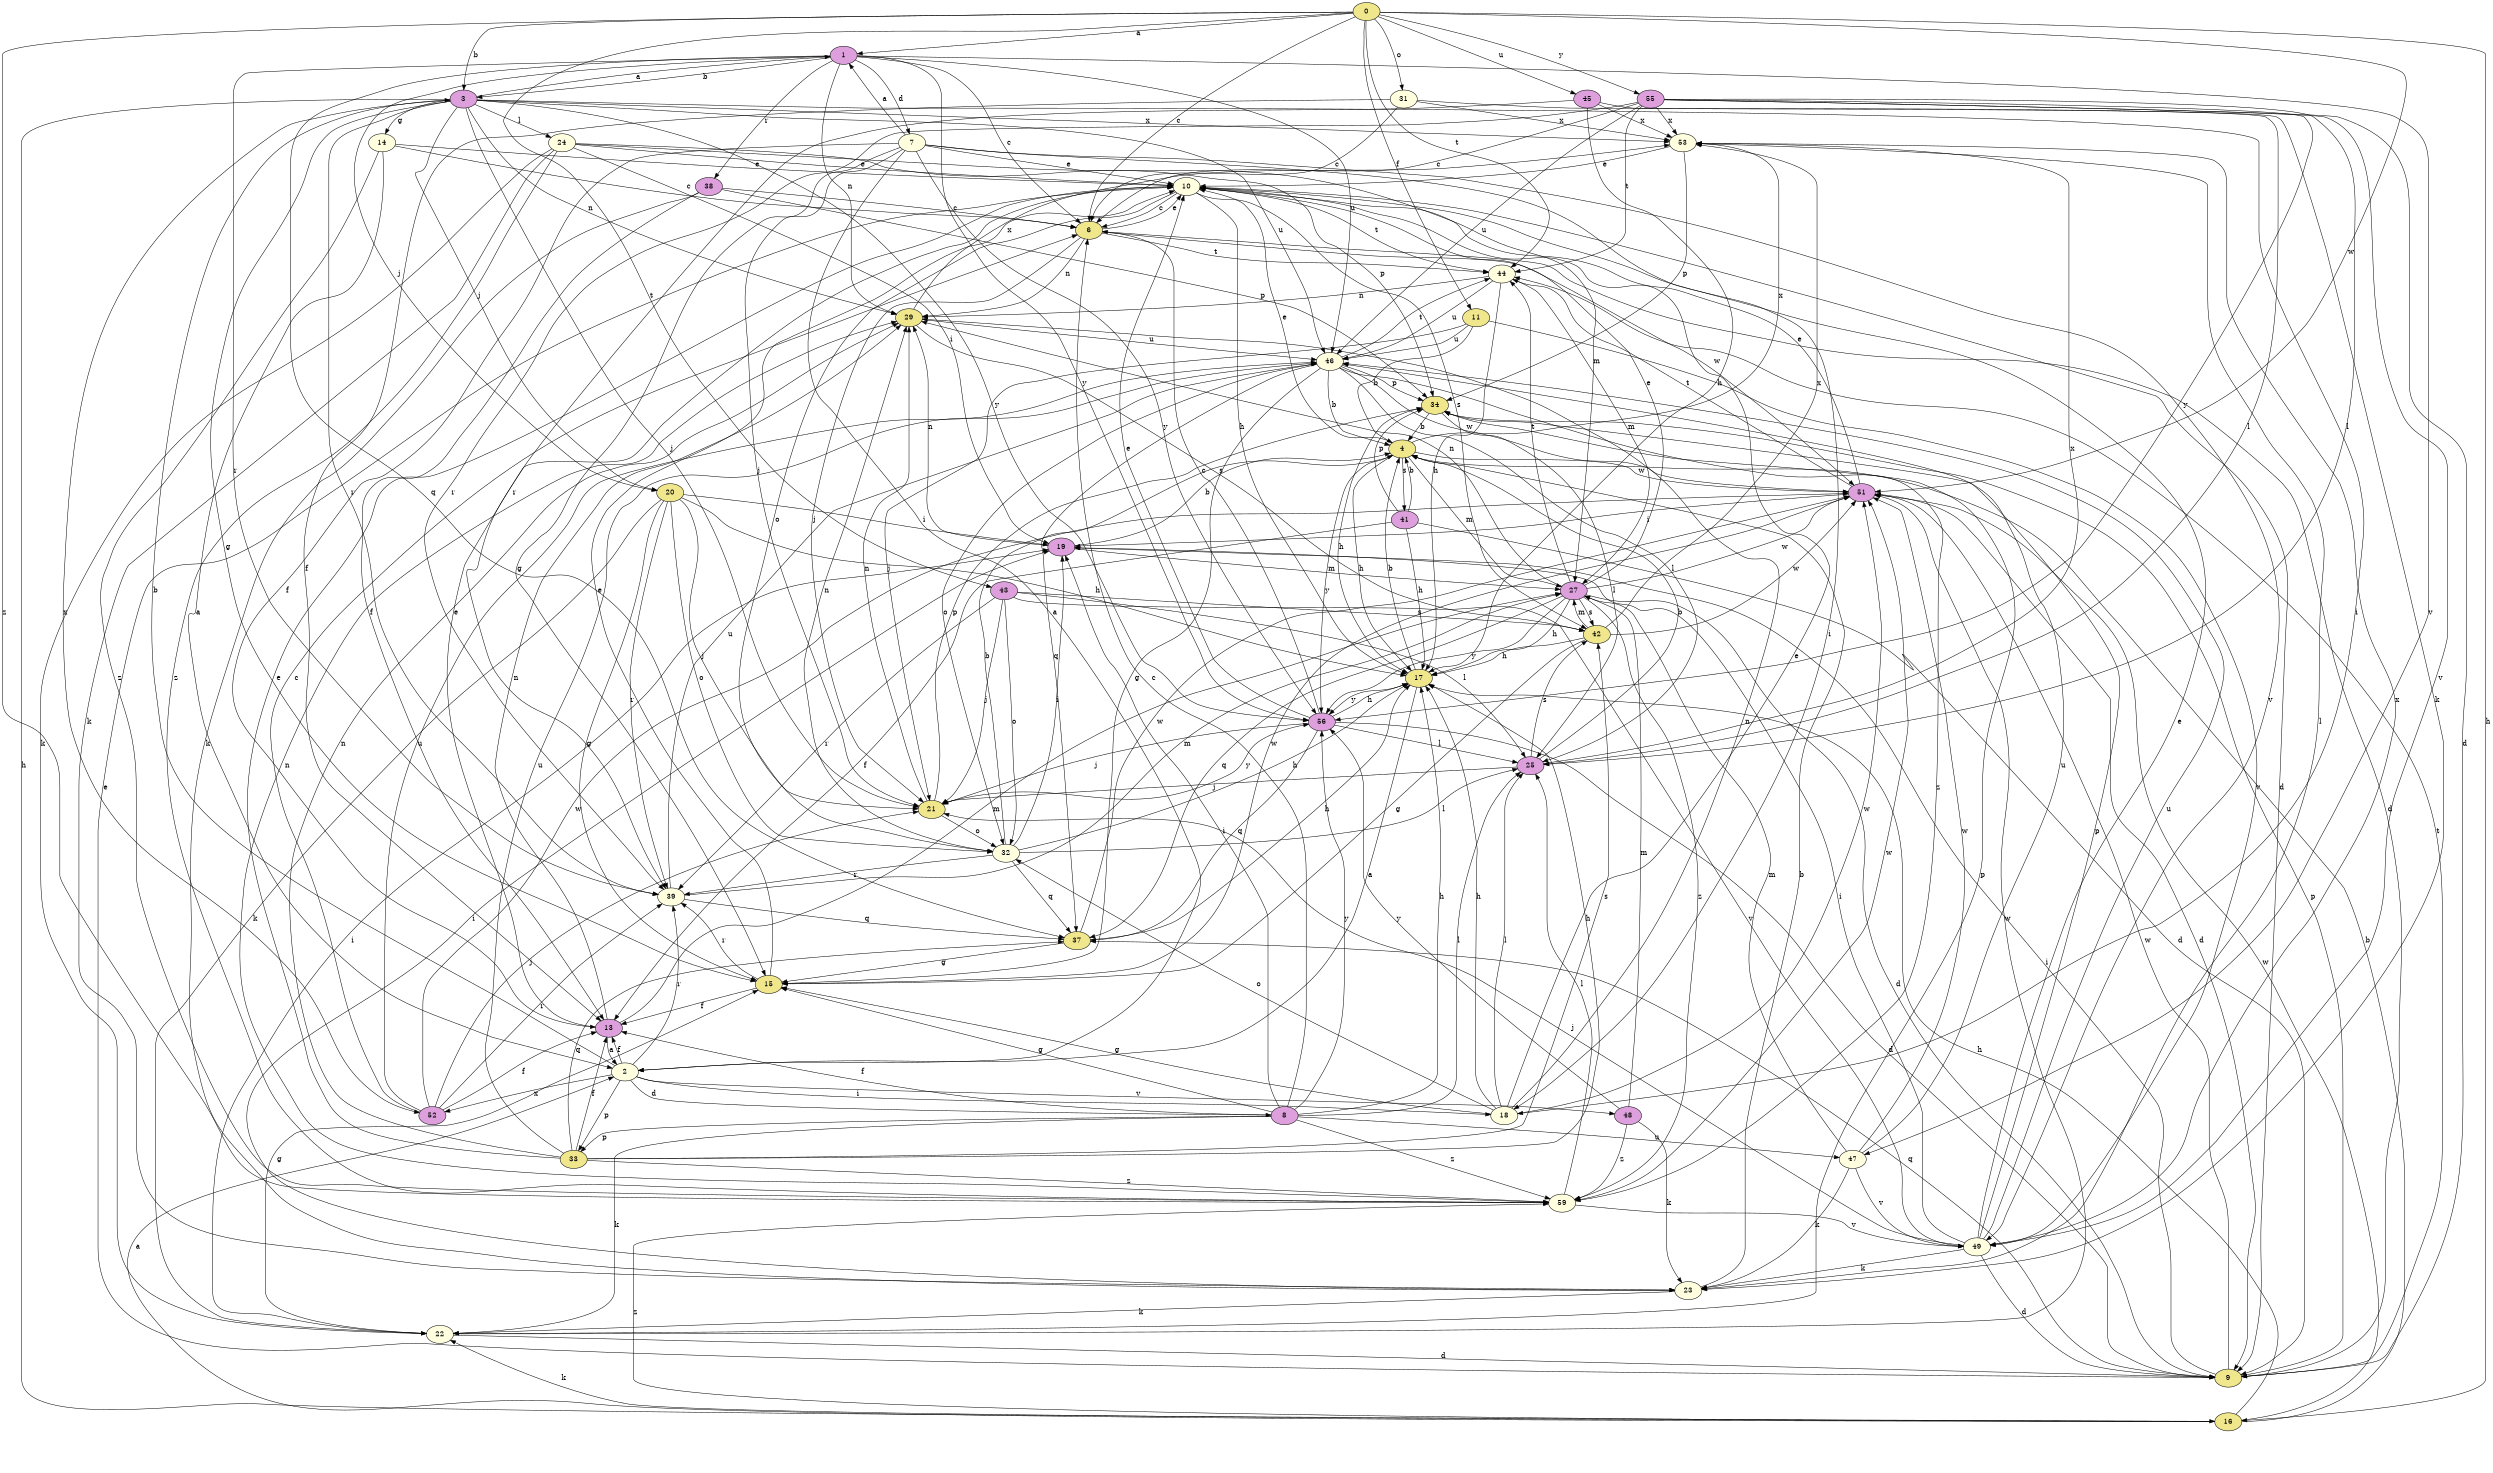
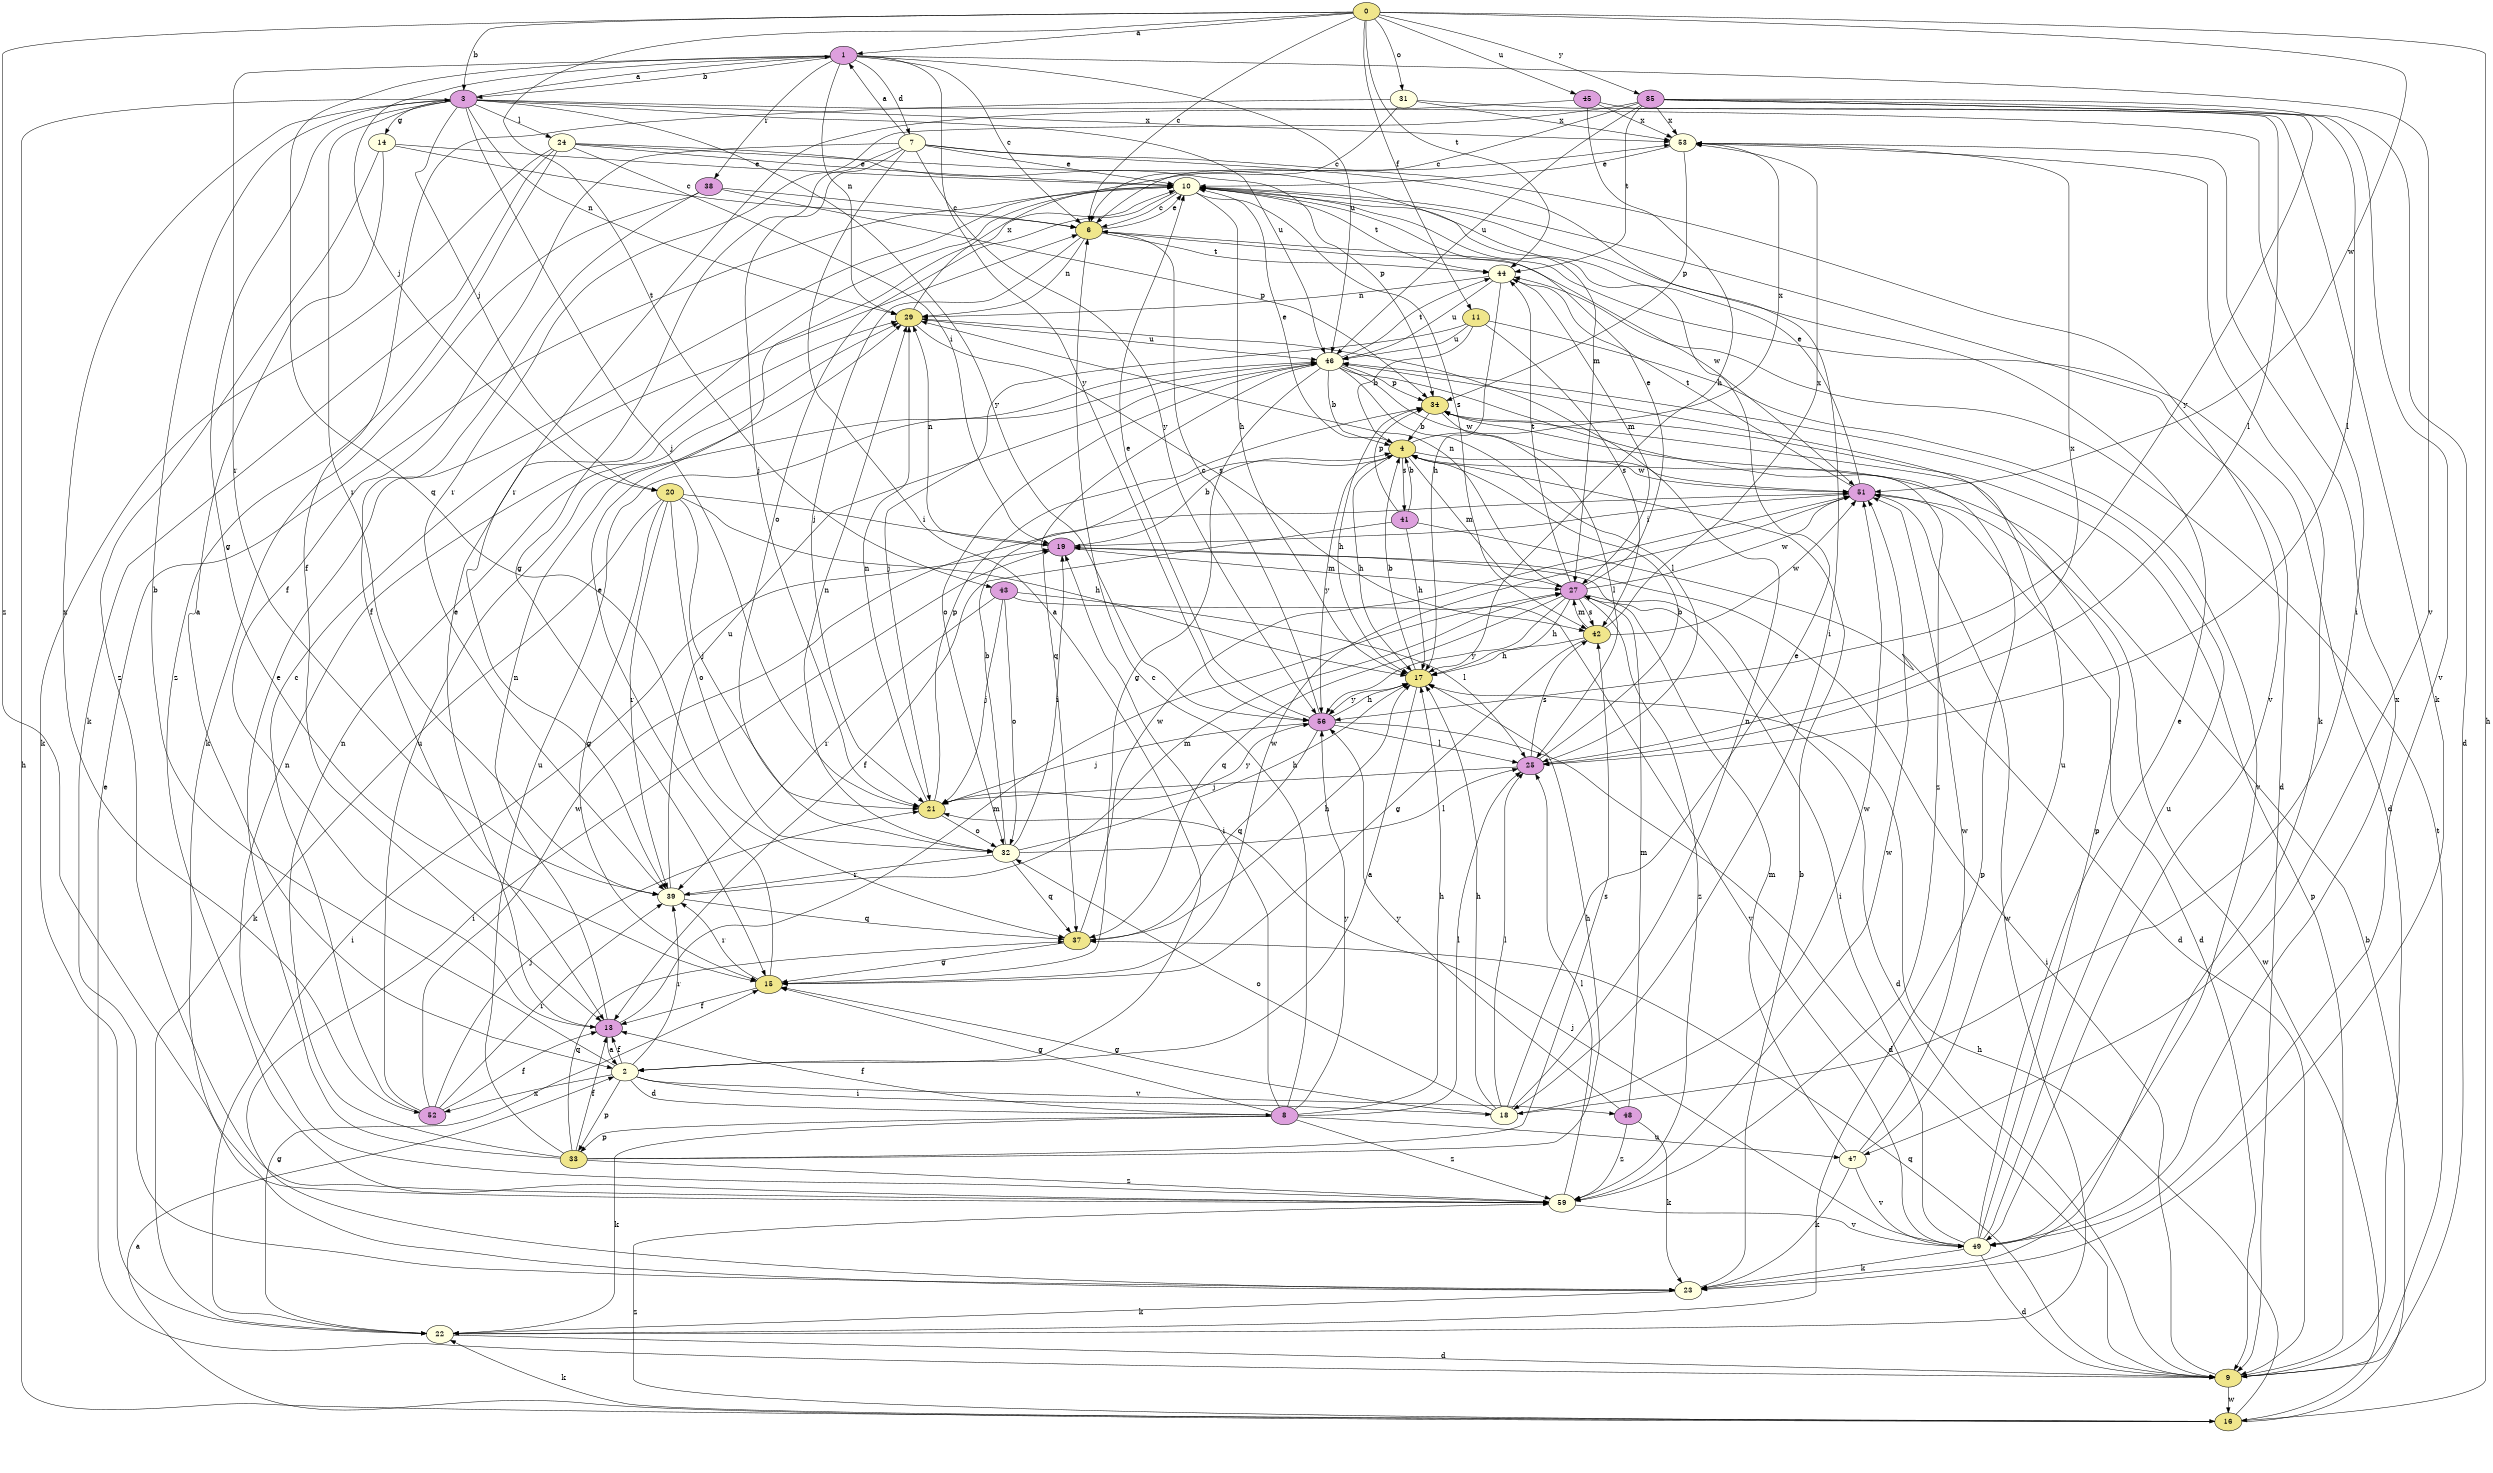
(1651, 99) -> (1651, 99)
(1214, 604) -> (1611, 454)
(2321, 722) -> (2321, 722)
(2122, 878) -> (2228, 1397)
